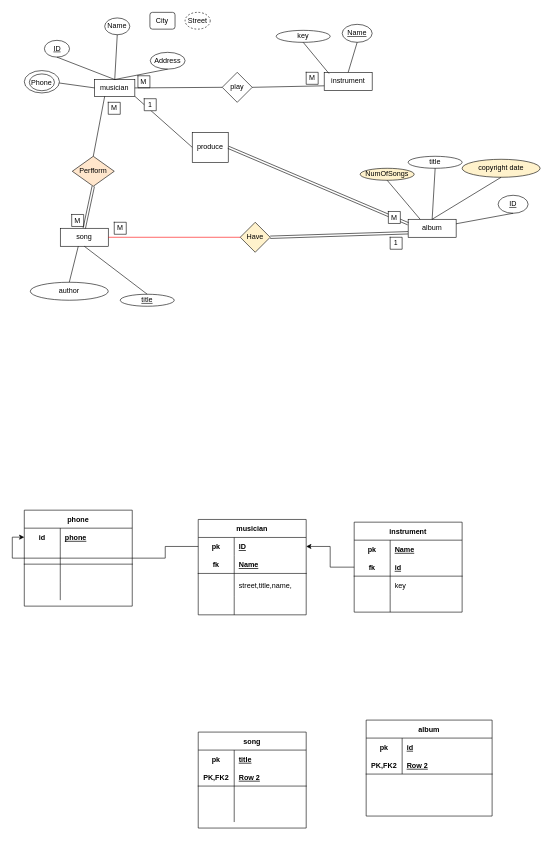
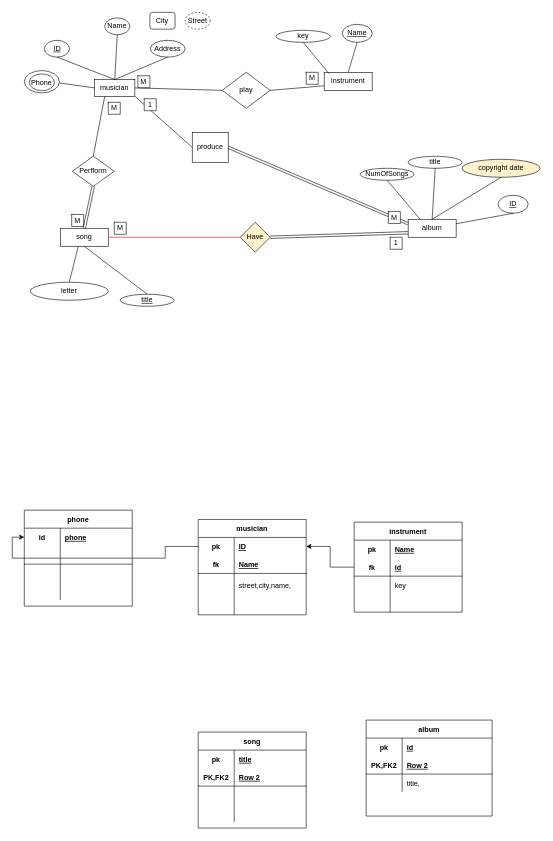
(168, 61) -> (168, 49)
(237, 87) -> (246, 90)
(93, 171) -> (93, 171)
(387, 174) -> (387, 174)
(69, 291) -> (69, 291)
(270, 586) -> (269, 586)
none -> (447, 783)
